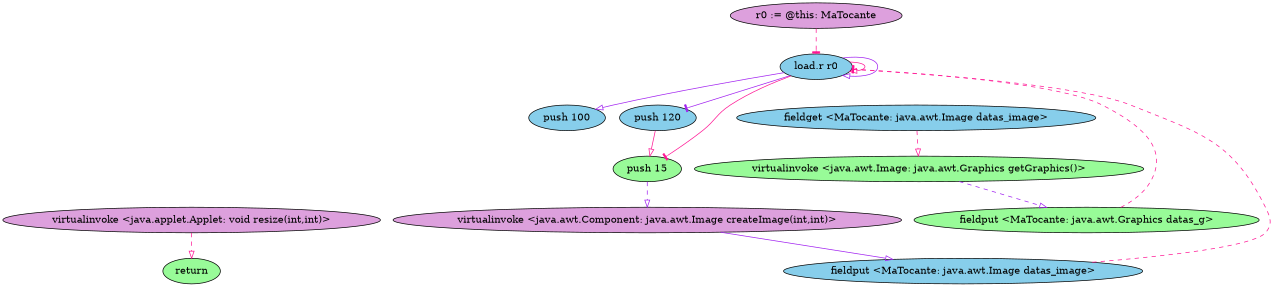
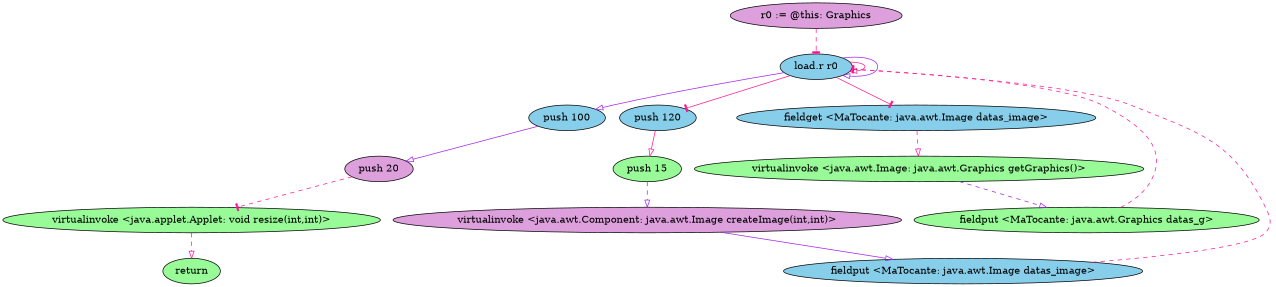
(816, 16) -> (816, 16)
(739, 92) -> (739, 92)
(725, 109) -> (862, 90)
none -> (379, 169)
(192, 220) -> (192, 220)
